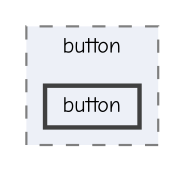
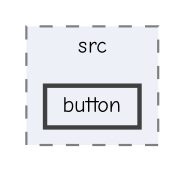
(92, 47) -> (92, 47)
